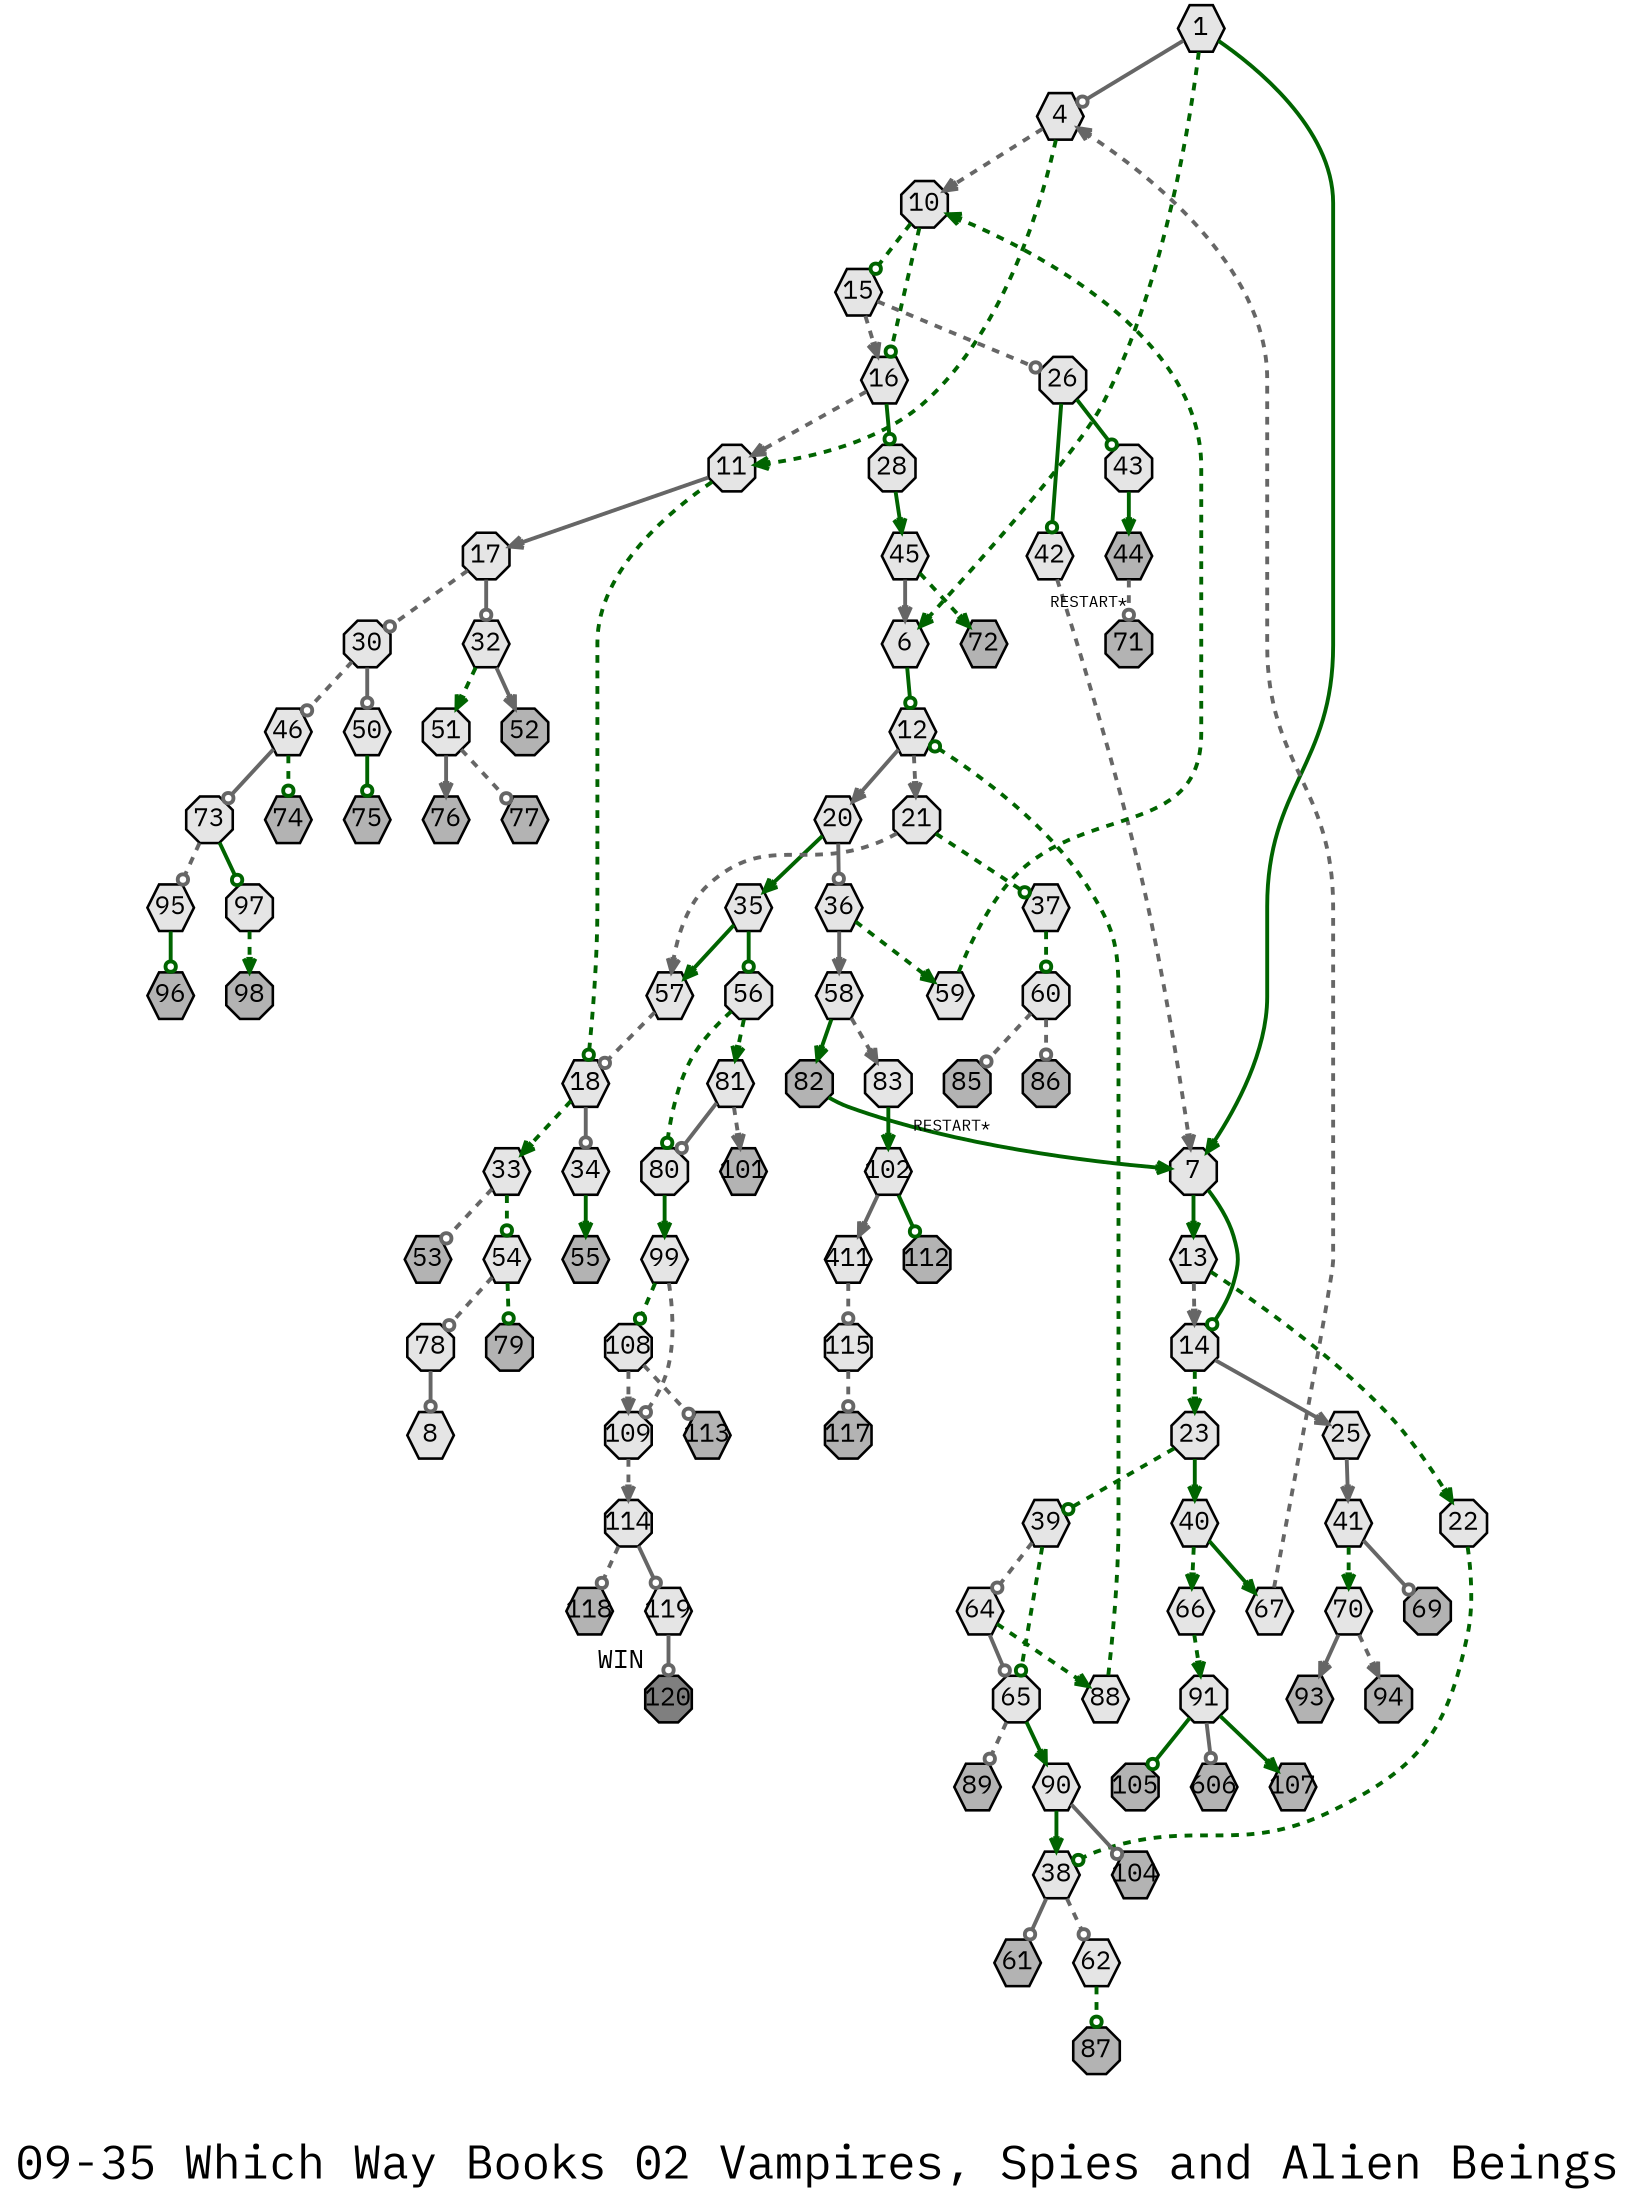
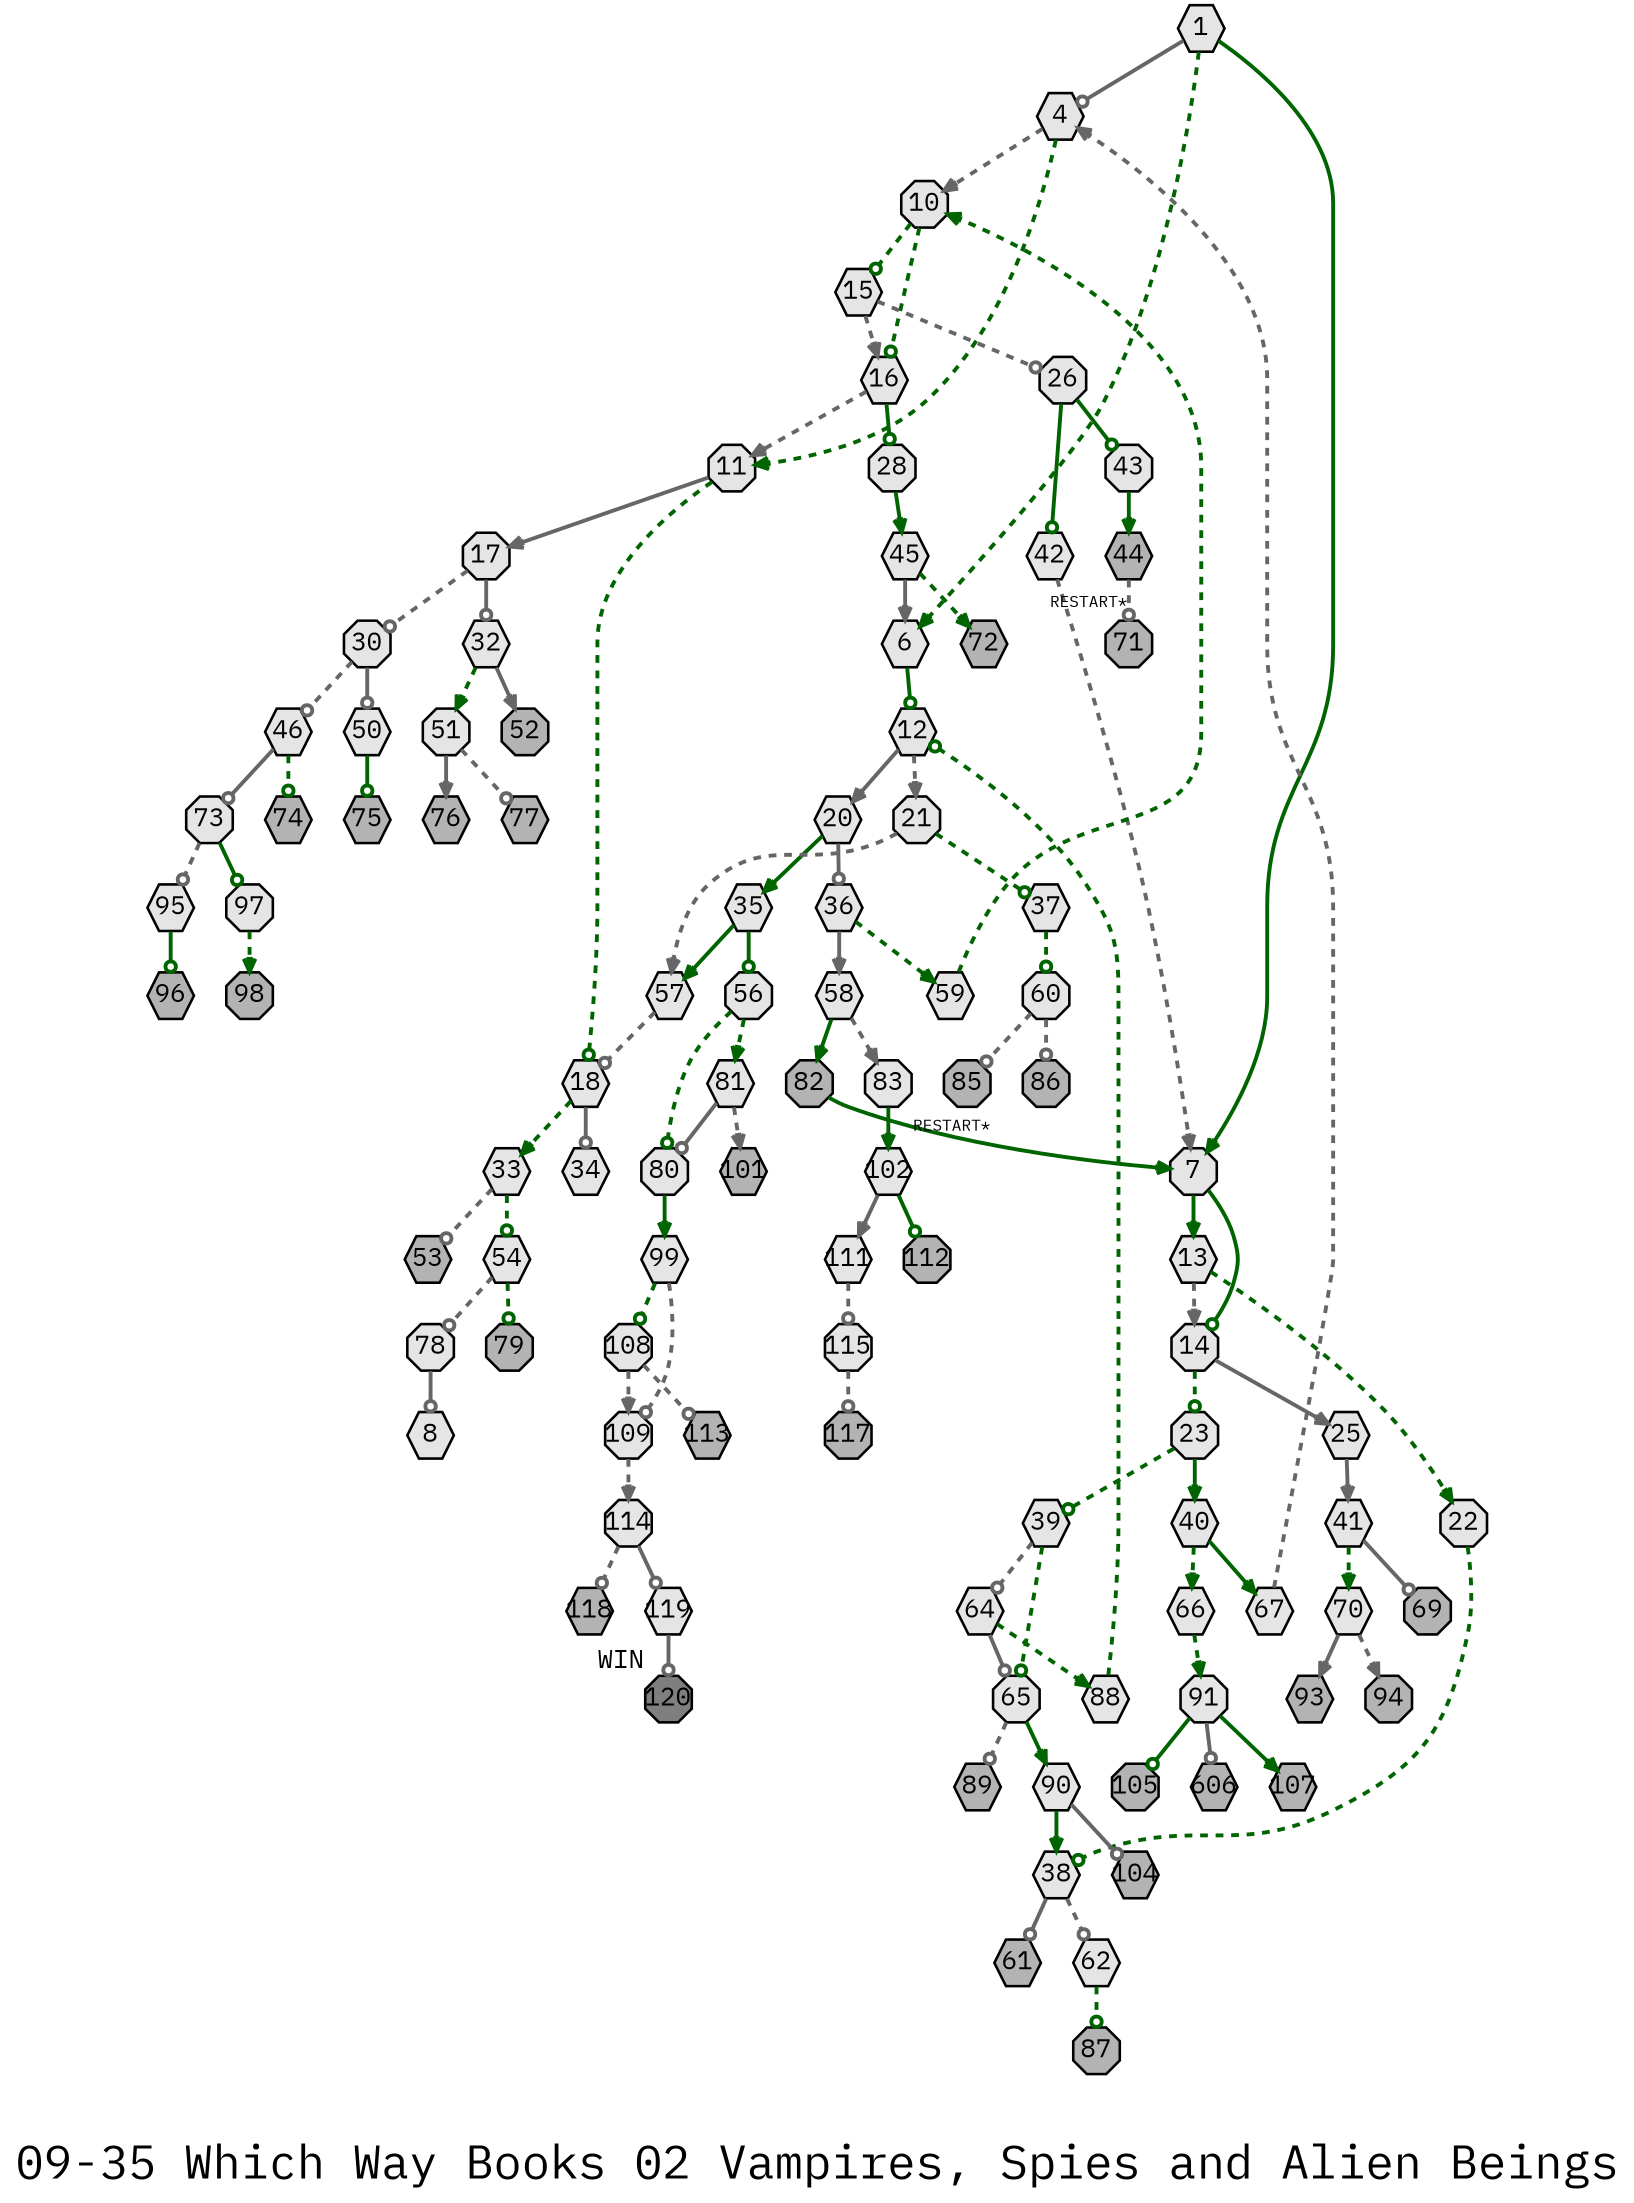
(586, 1259) -> none
(848, 1259) -> (848, 1259)
(1195, 1385) -> (1195, 1385)
